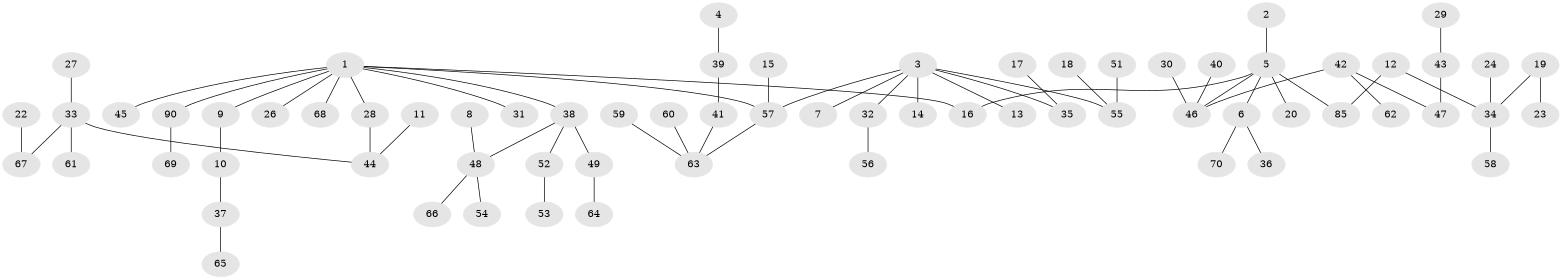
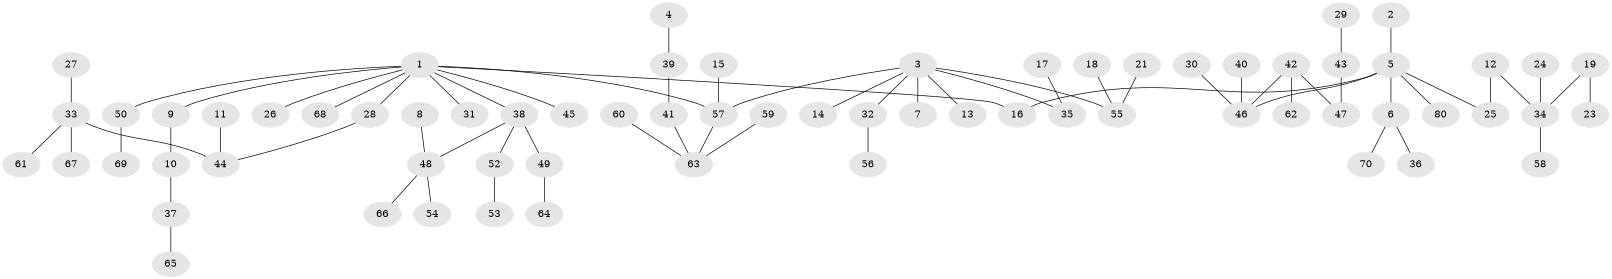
(1117, 65) -> (1142, 65)
(21, 115) -> none
(171, 115) -> (121, 115)
(1291, 115) -> (1441, 115)
(1341, 115) -> (1491, 115)
